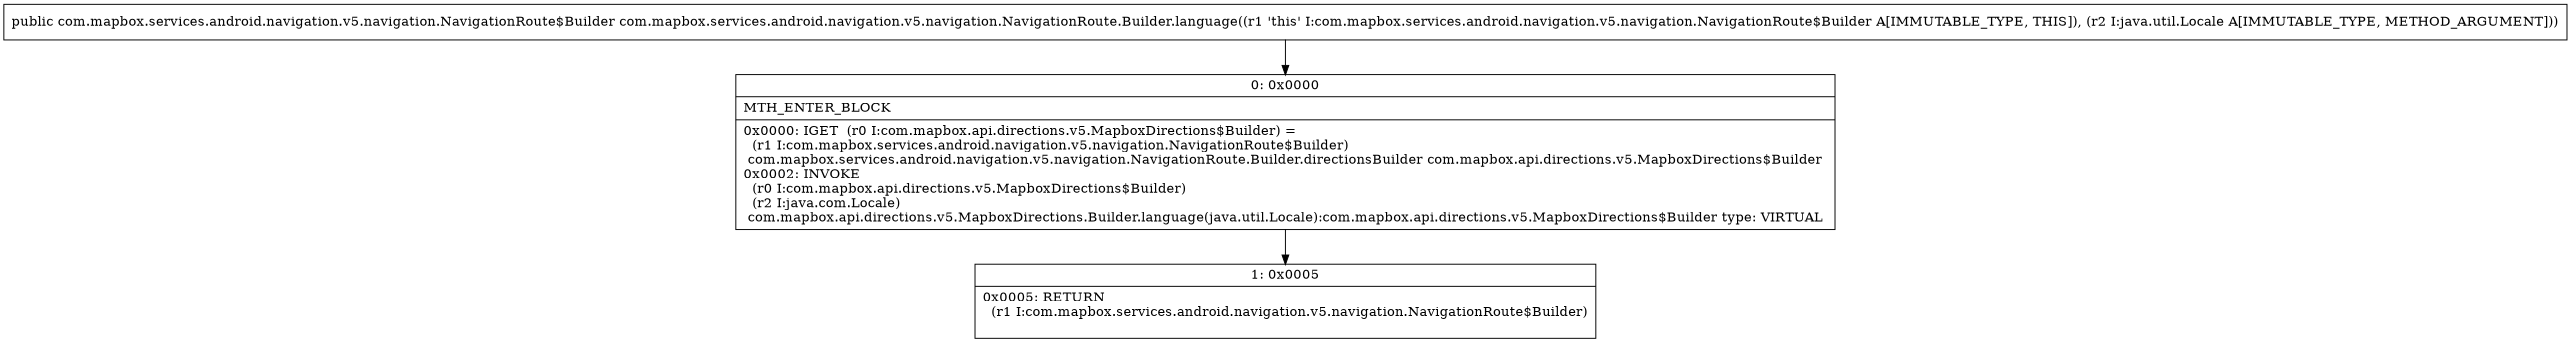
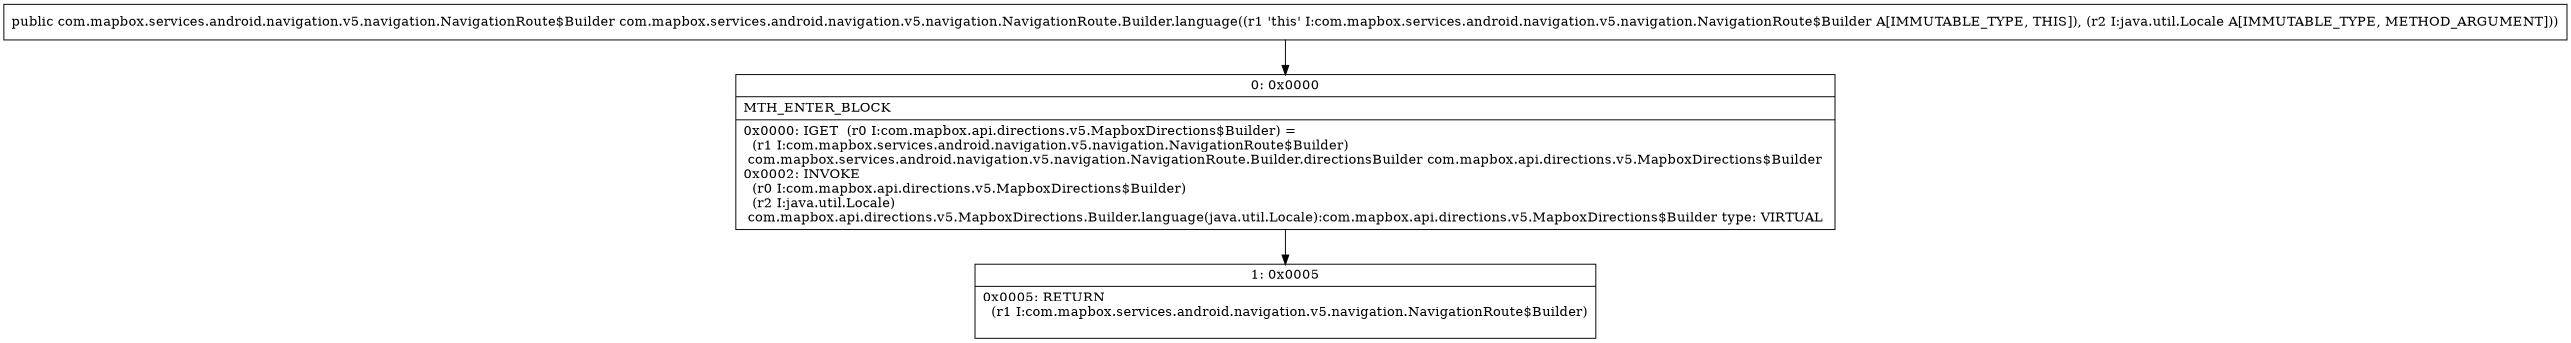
(822, 203) -> (820, 203)
